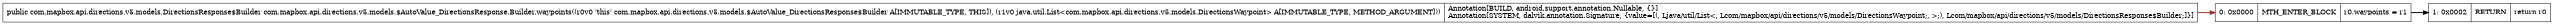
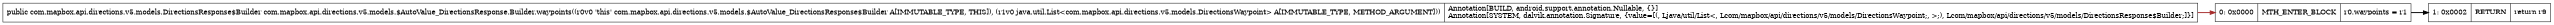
(2530, 12) -> (2530, 12)
